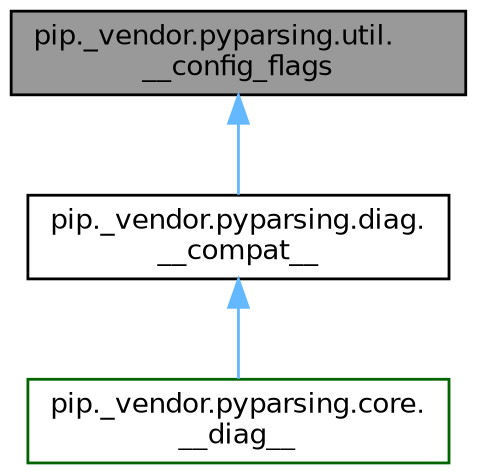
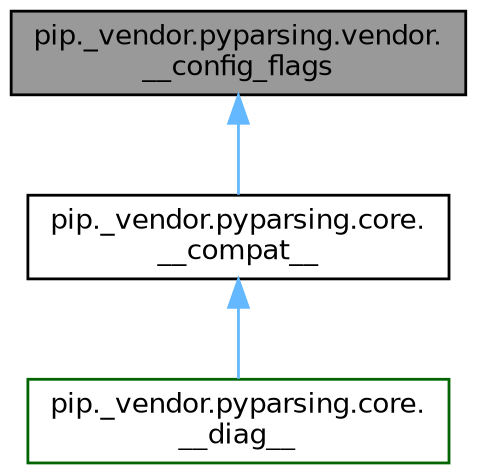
(238, 53) -> (238, 53)
(238, 237) -> (238, 237)
